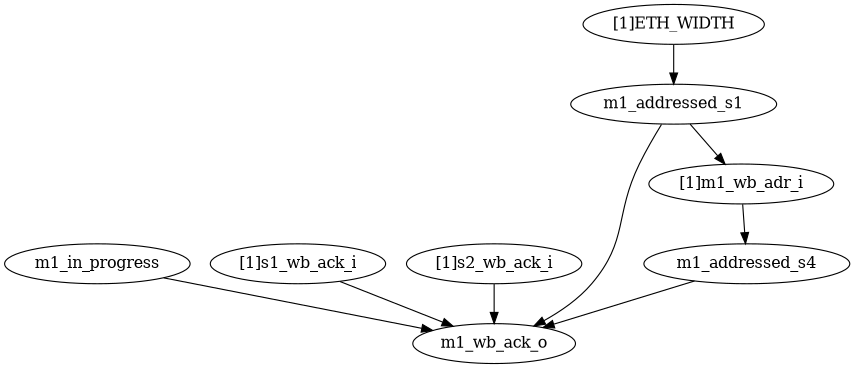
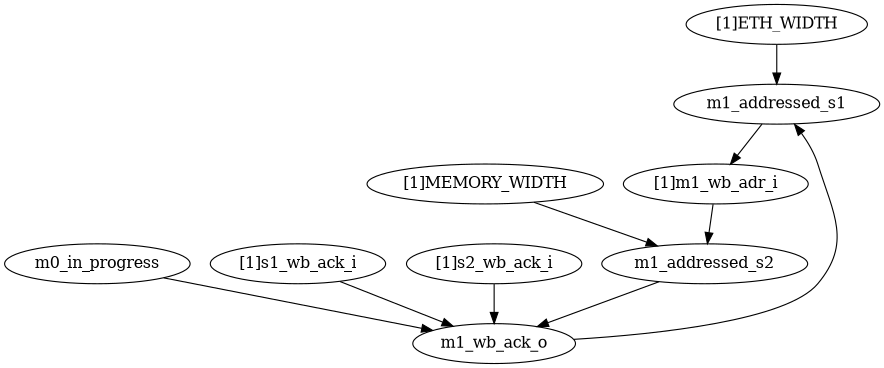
none -> (485, 184)
(618, 233) -> (779, 307)
(97, 264) -> (97, 264)
(747, 264) -> (705, 264)
